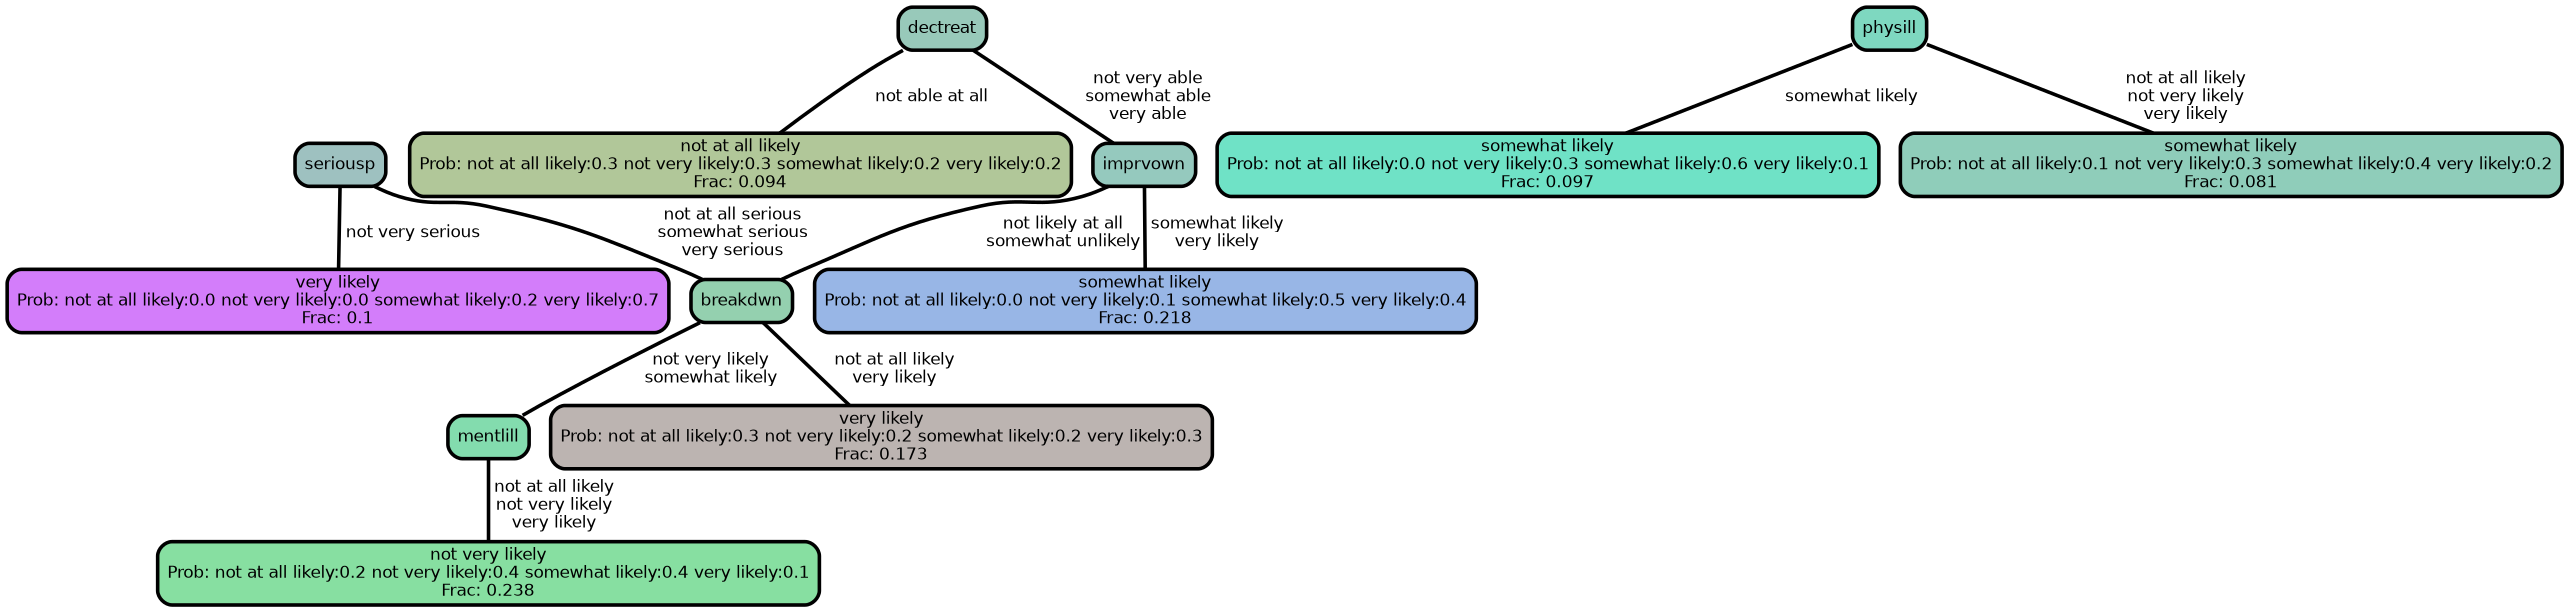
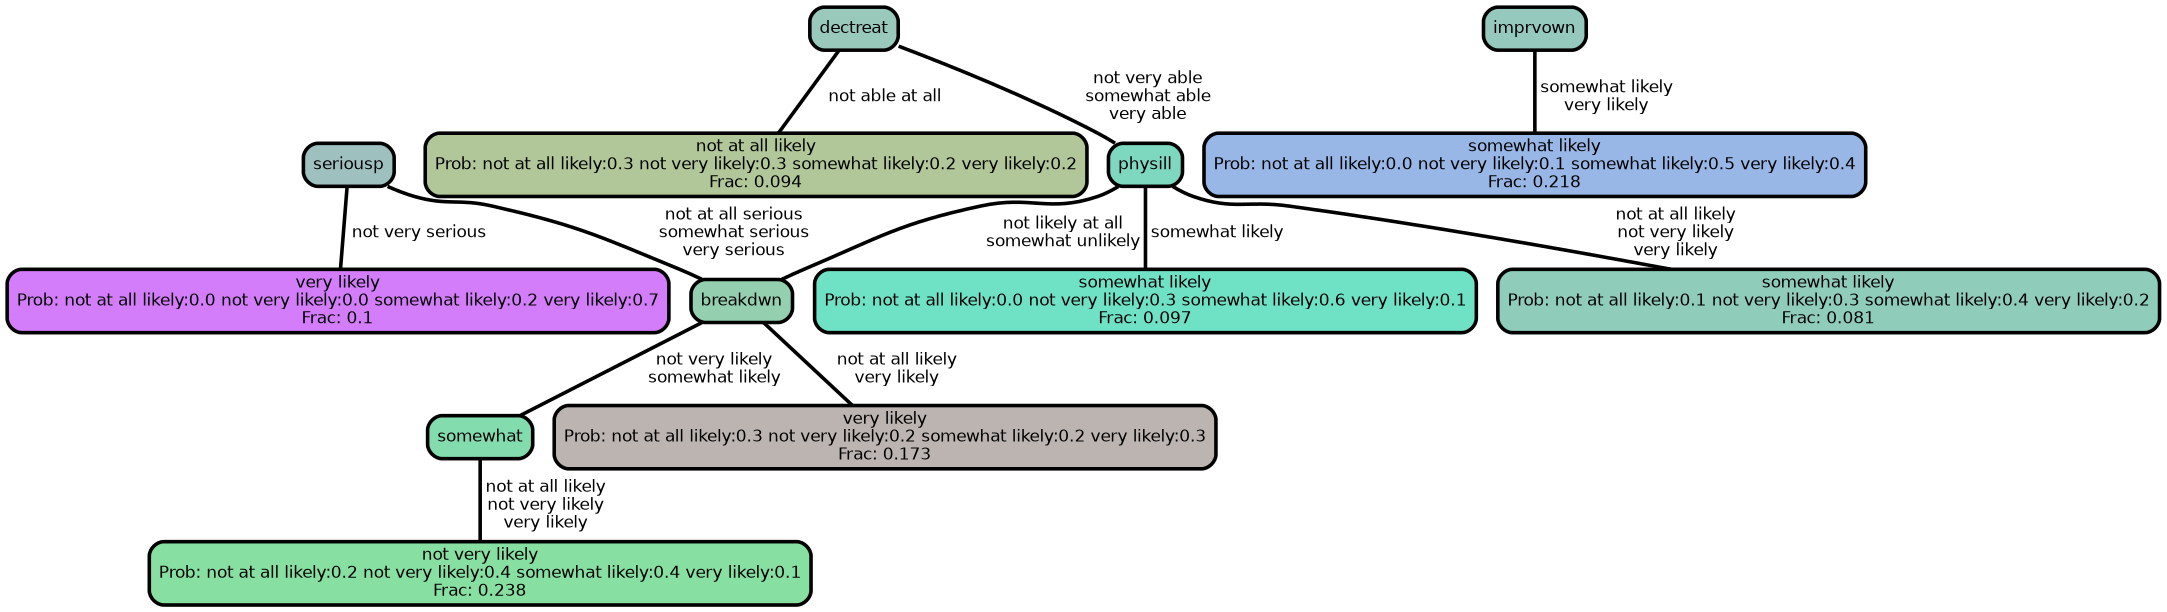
(1043, 97) -> (1009, 91)
(941, 216) -> (946, 214)
(489, 437) -> (480, 437)
